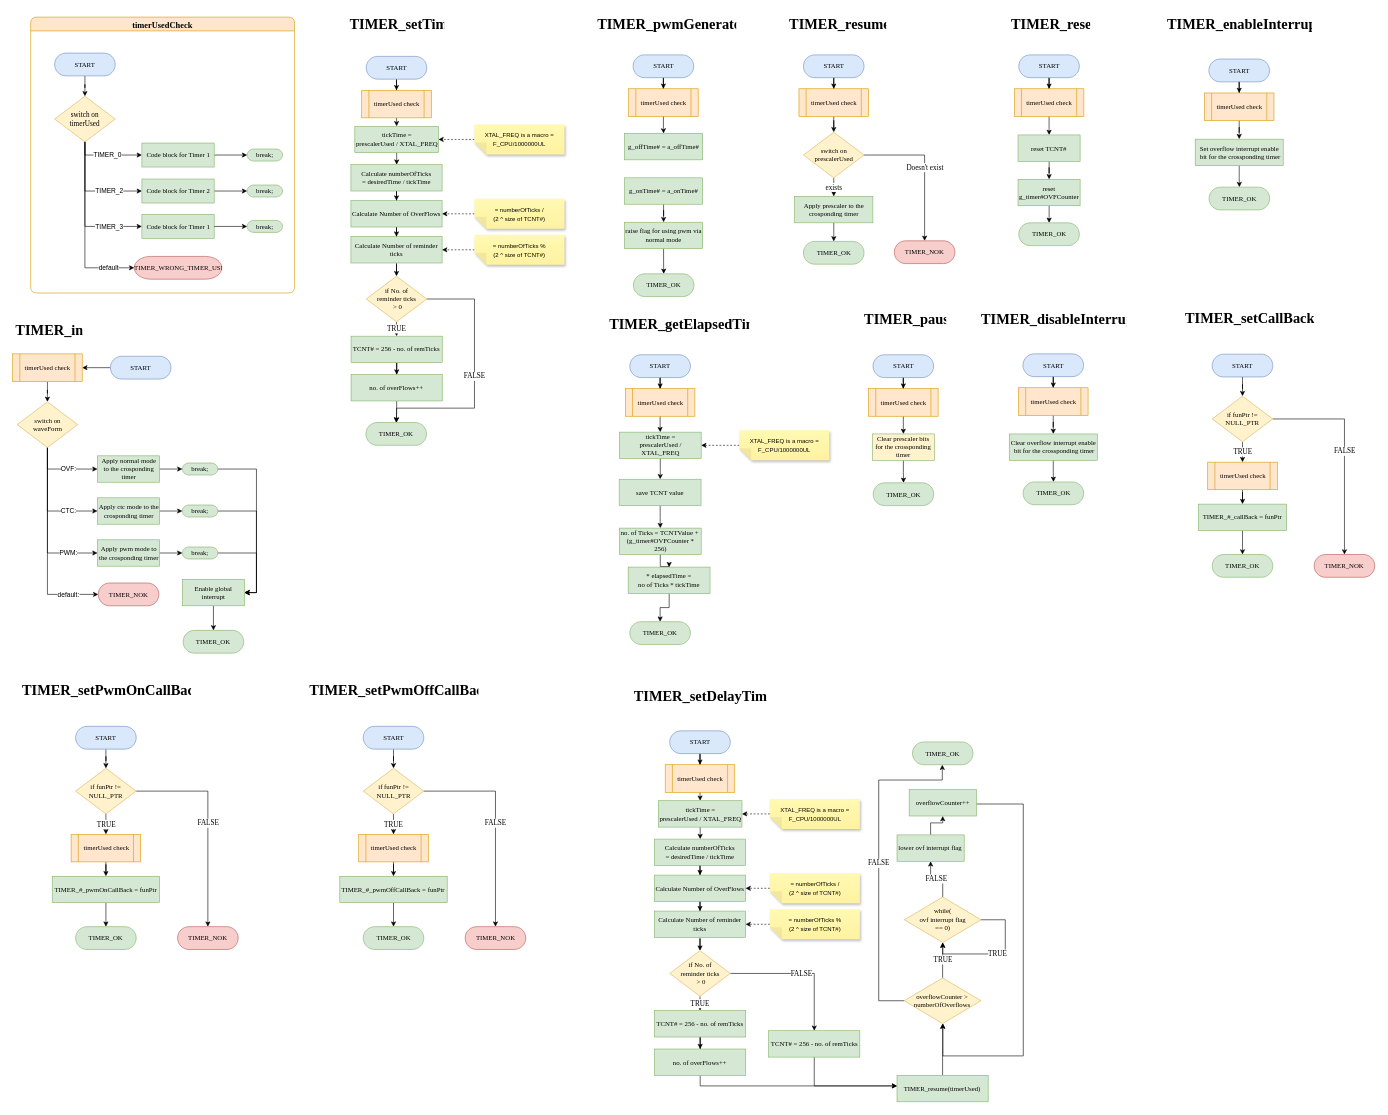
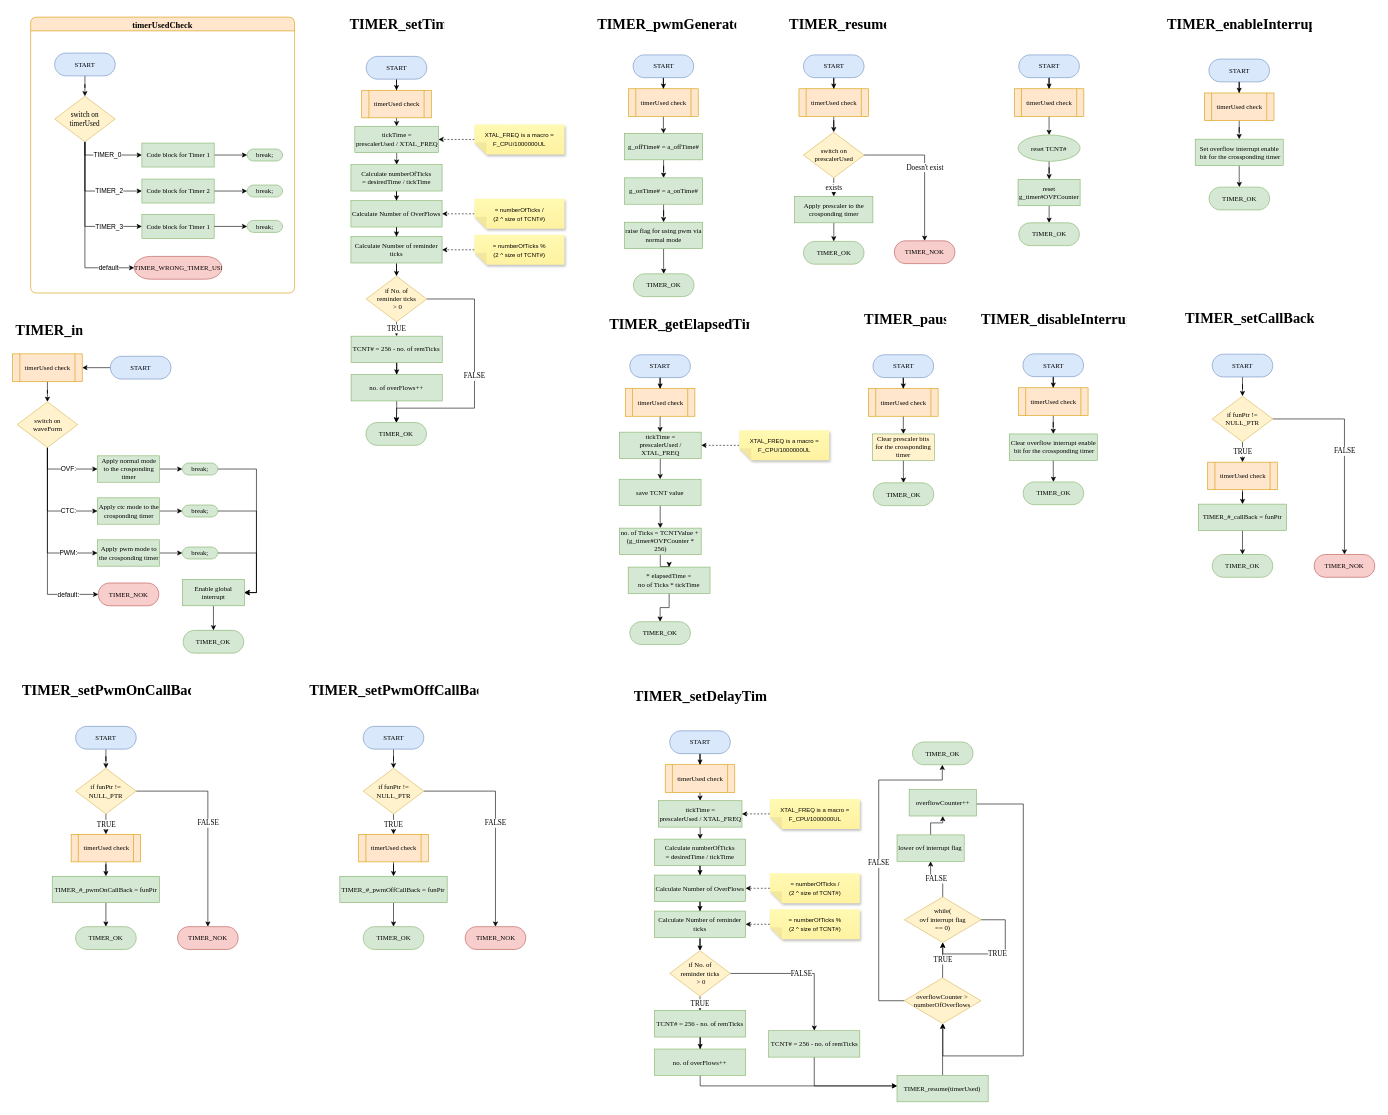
(1050, 24) -> none
(1049, 148) -> (1049, 148)
none -> (663, 171)
